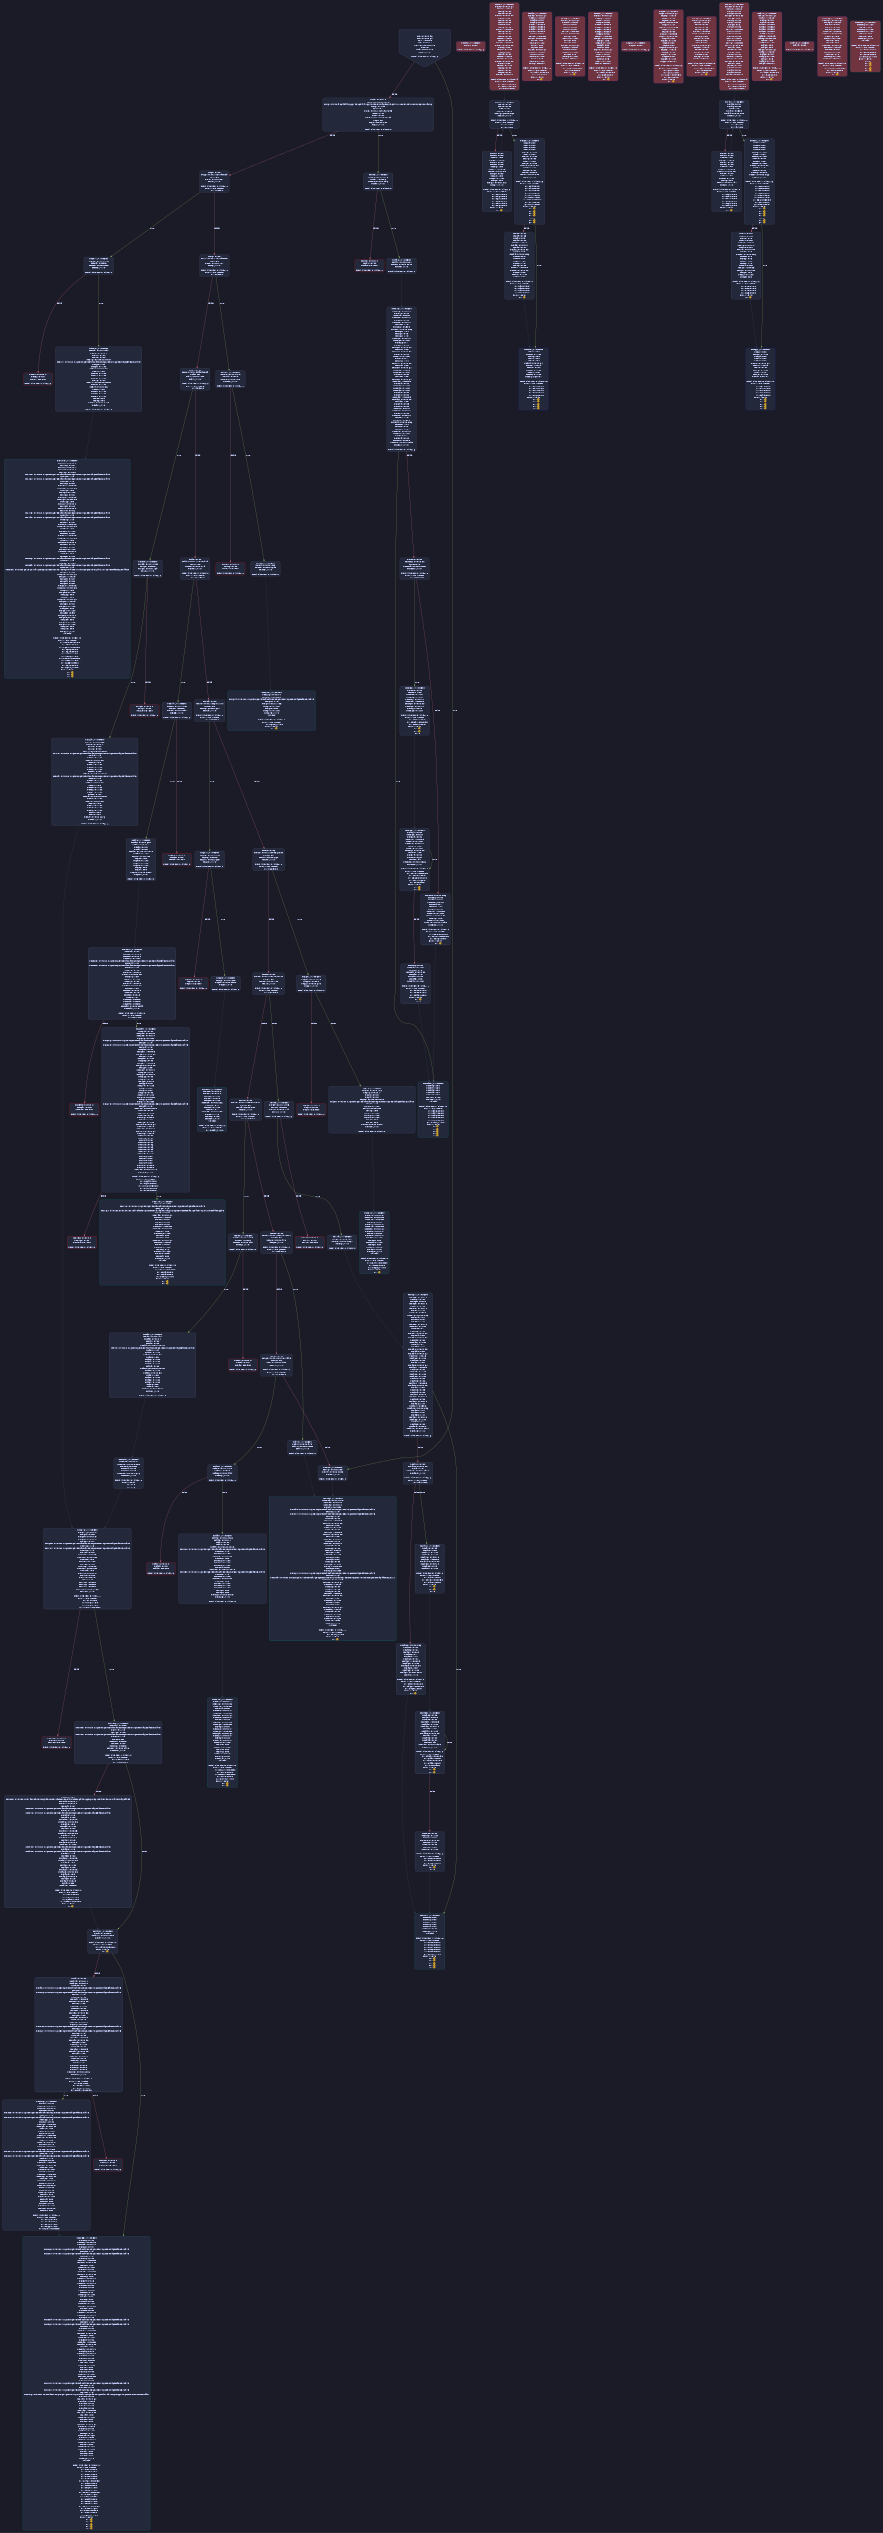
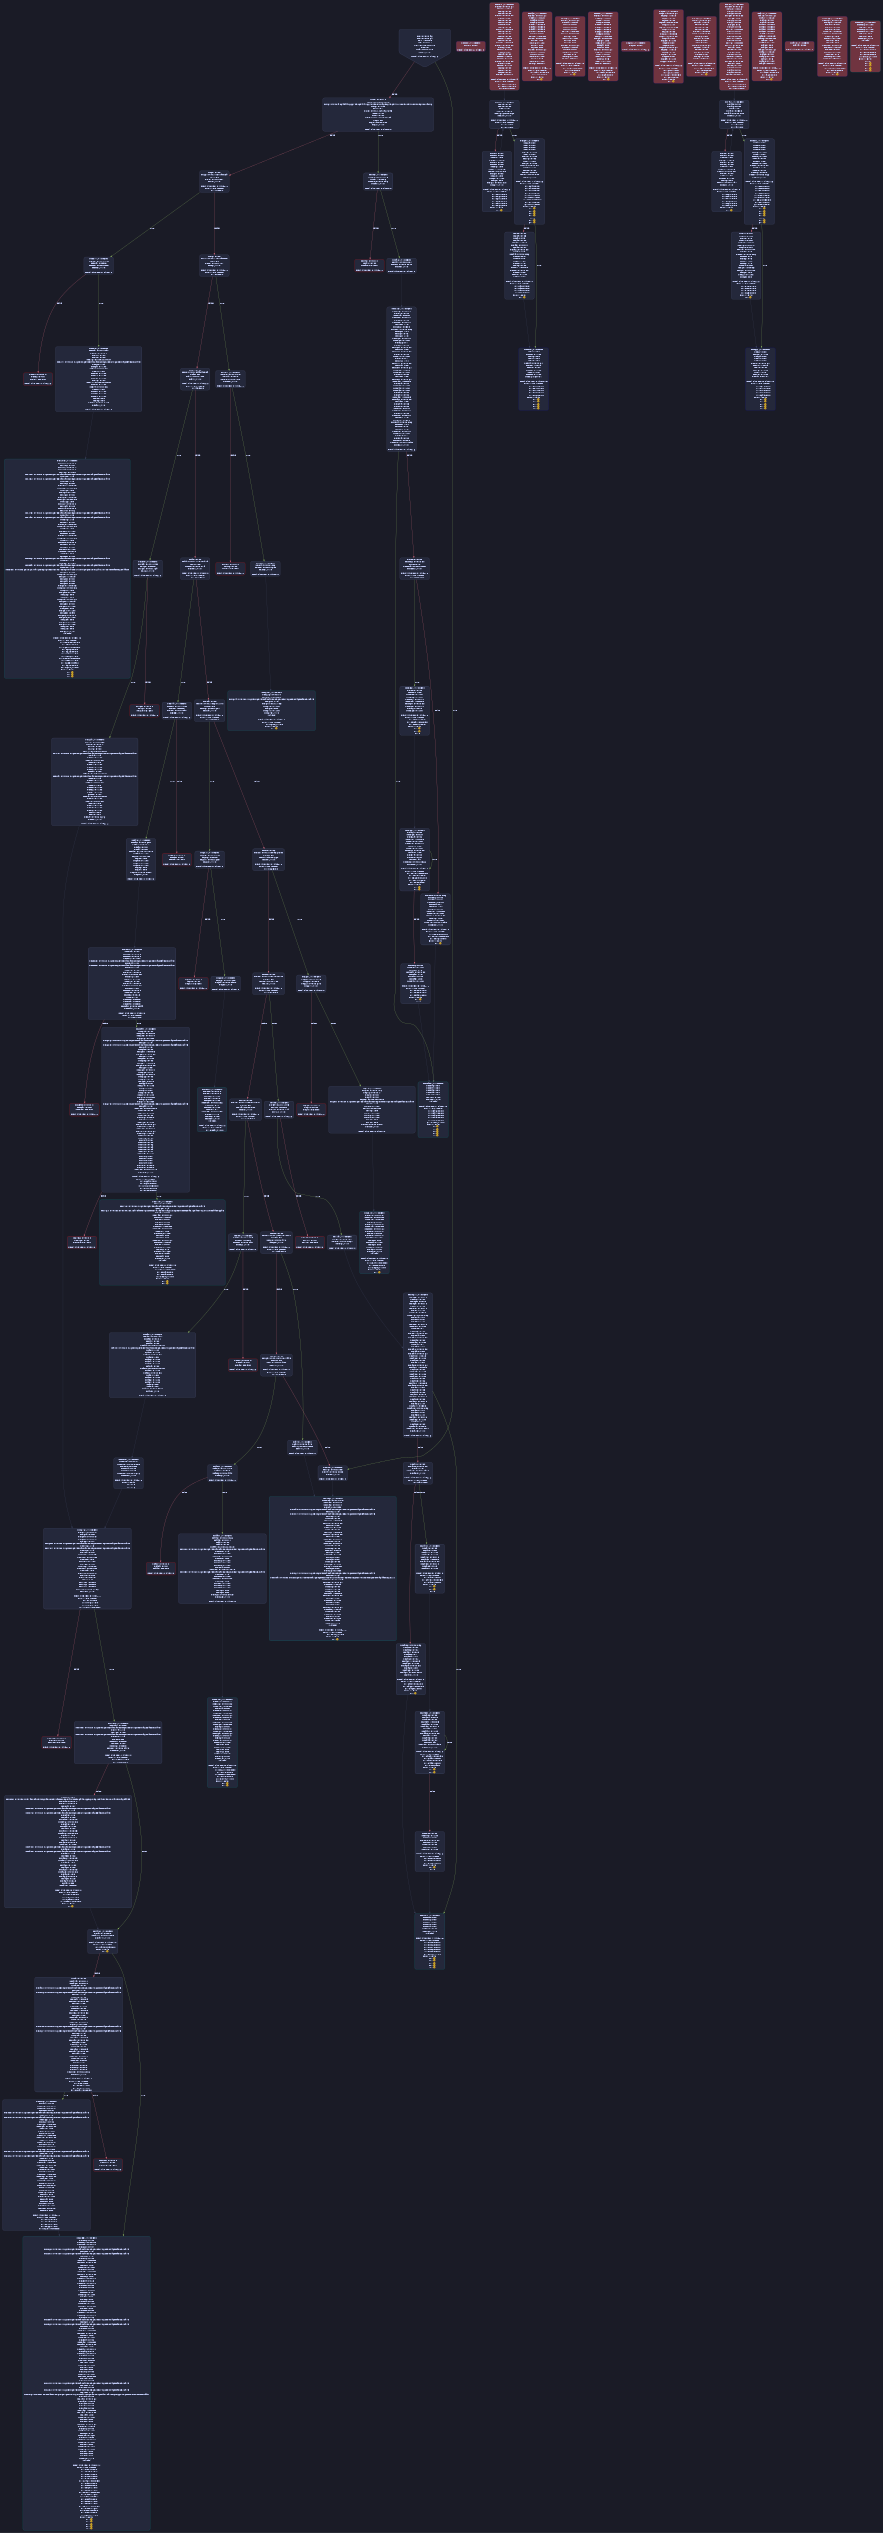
(471, 46) -> (471, 46)
